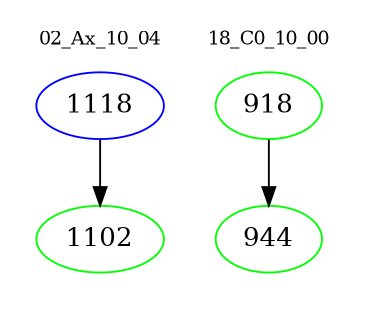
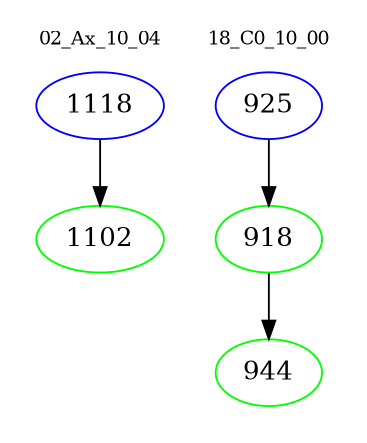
none -> (269, 106)
